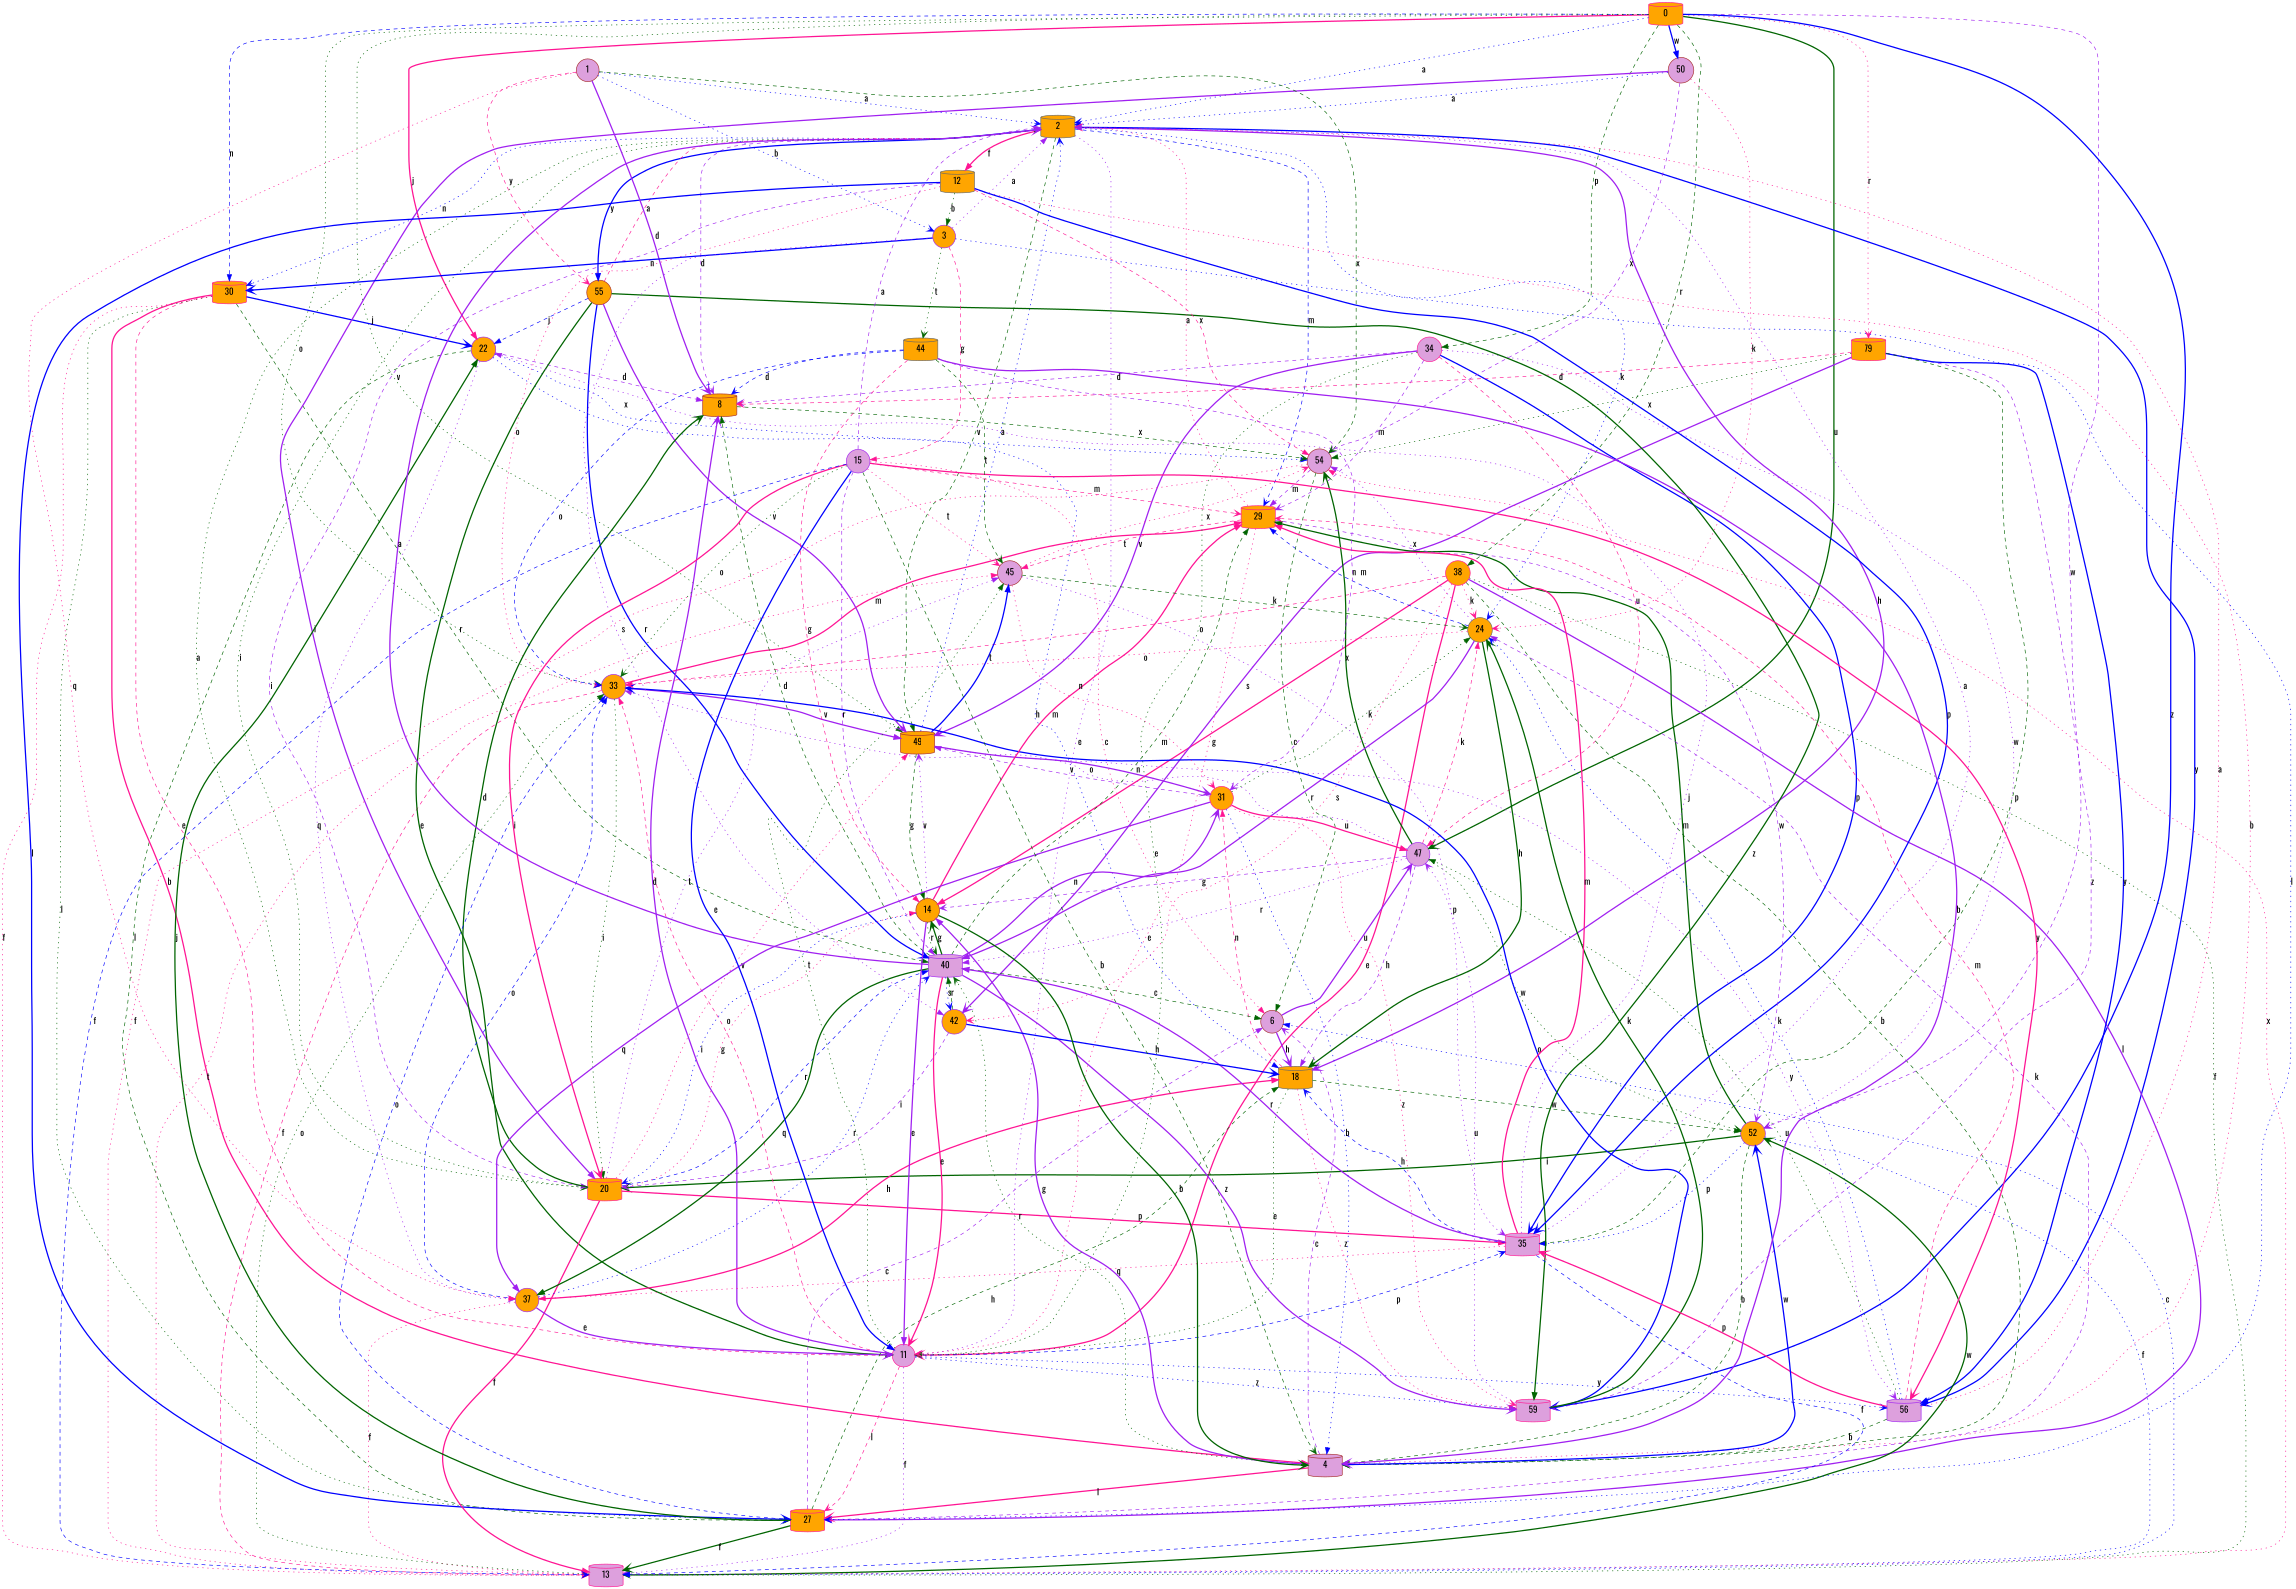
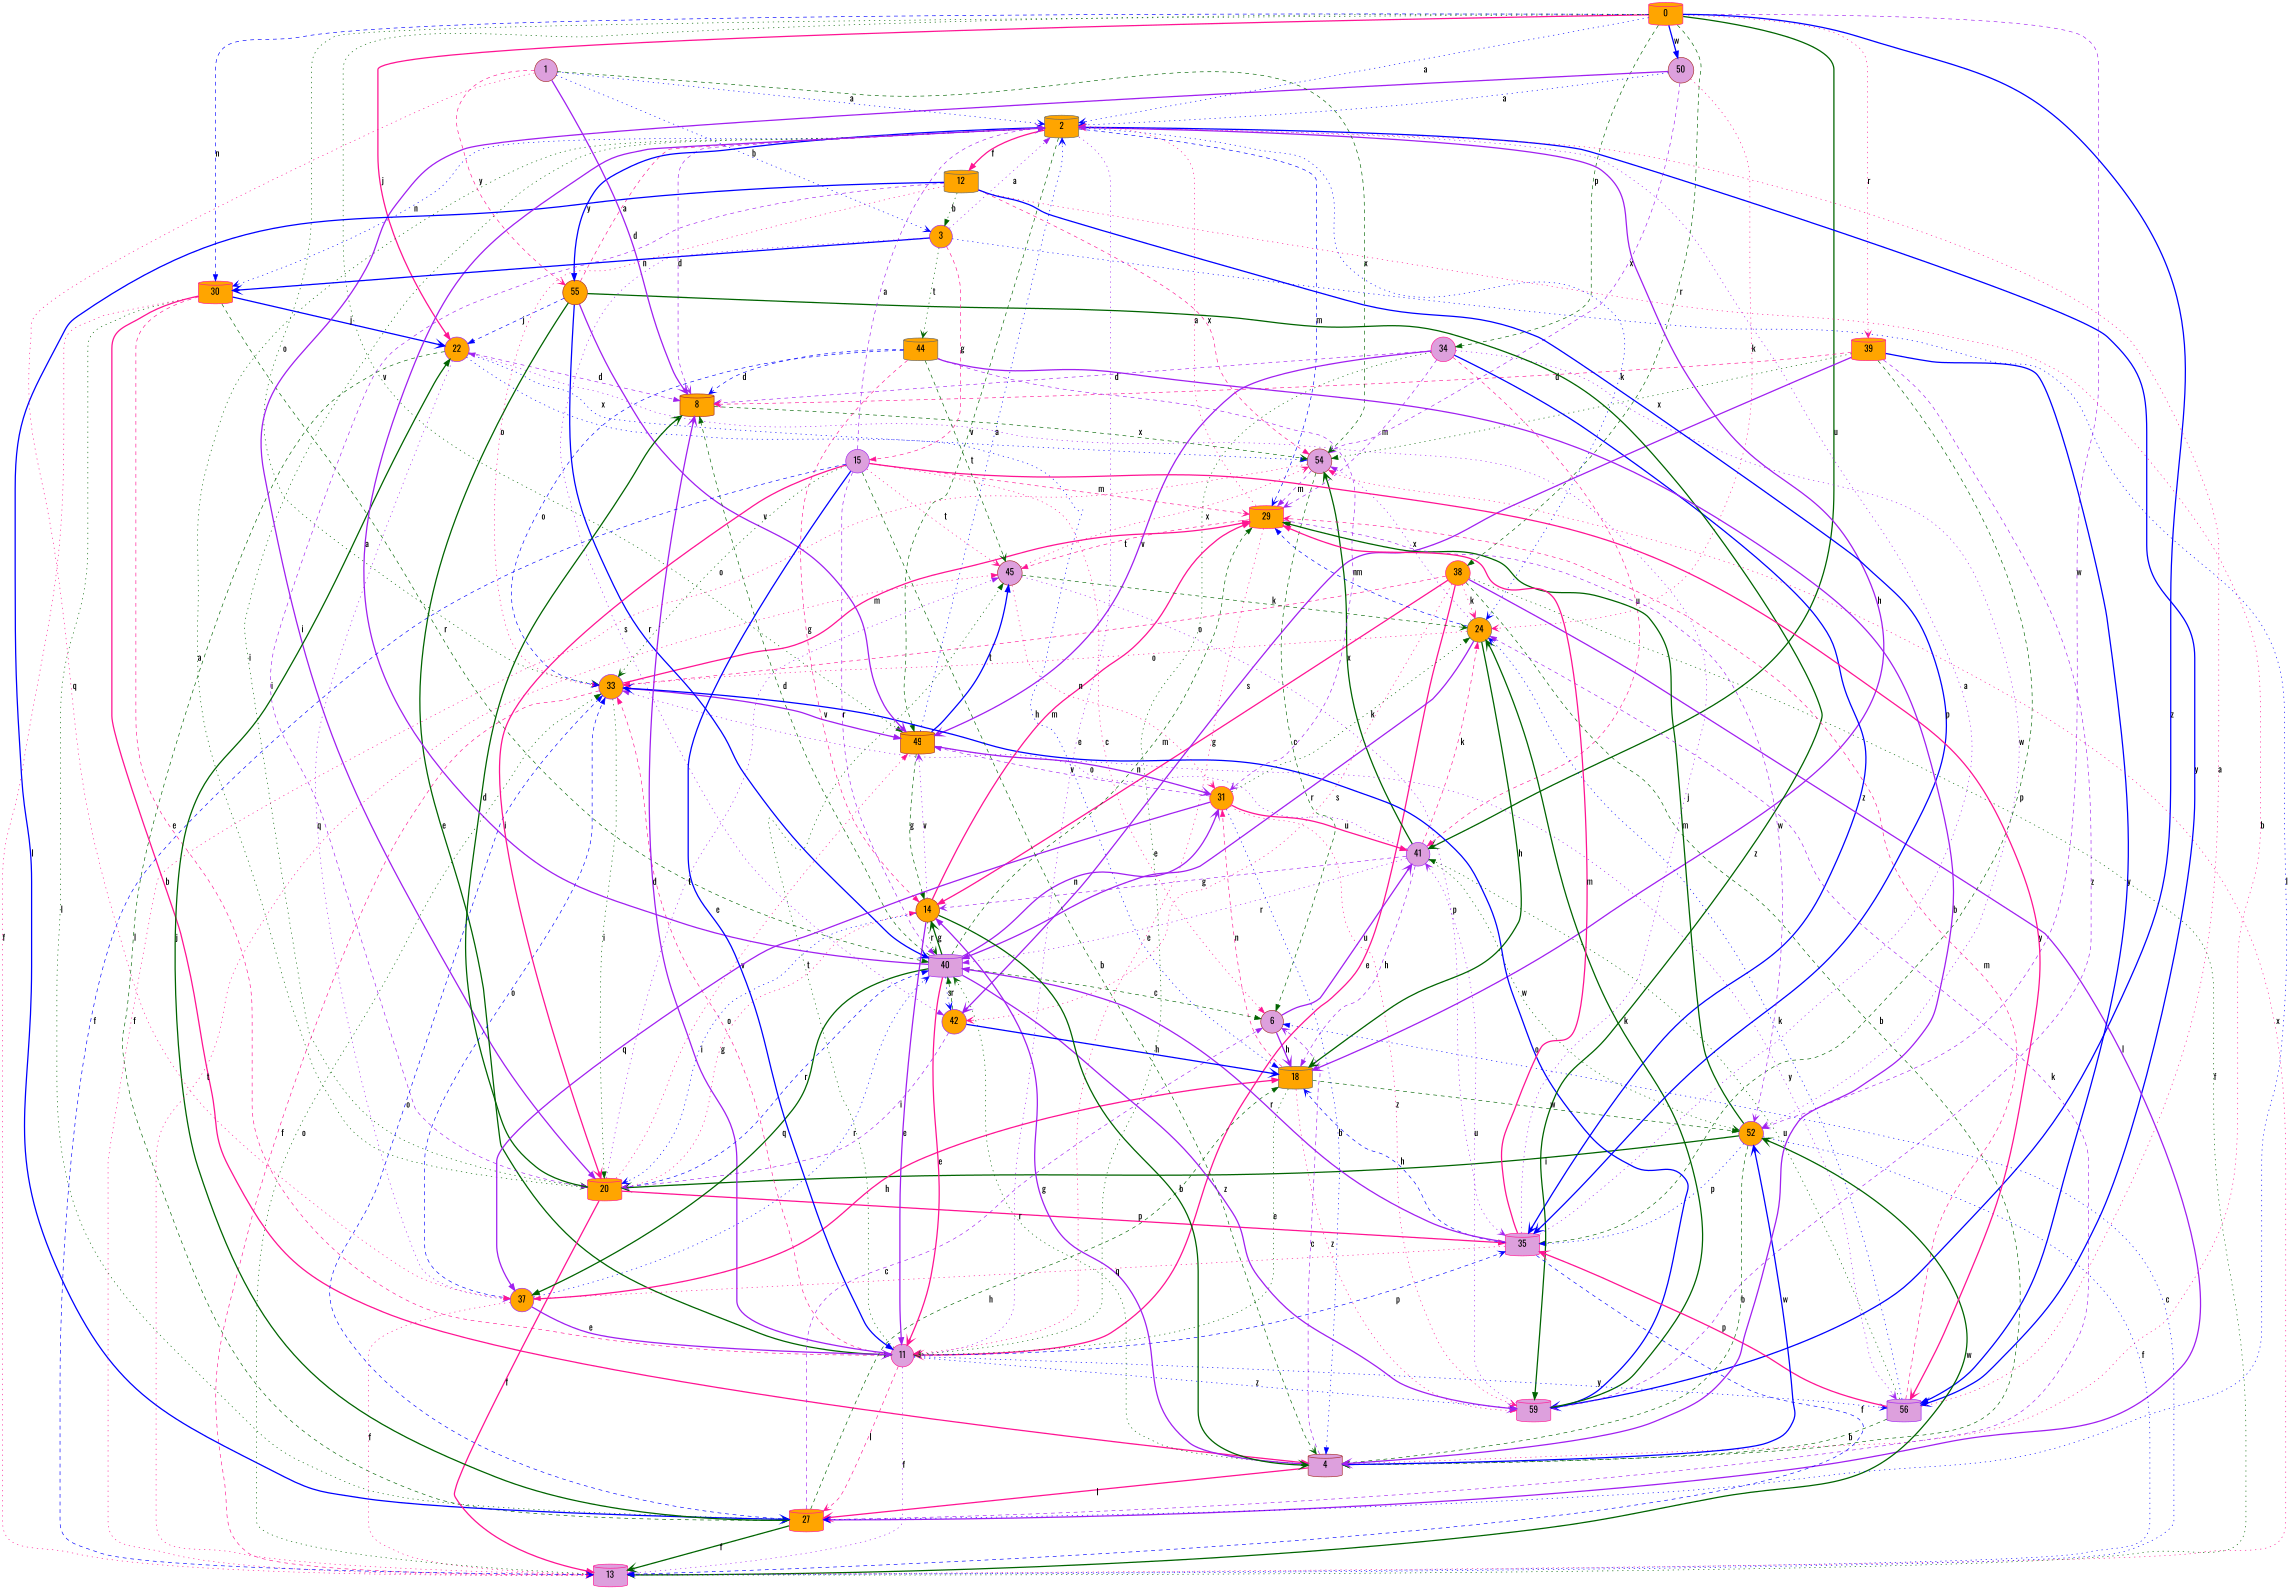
(1869, 349) -> (1869, 349)
(1858, 798) -> (1864, 798)
(1418, 854) -> (1418, 854)
